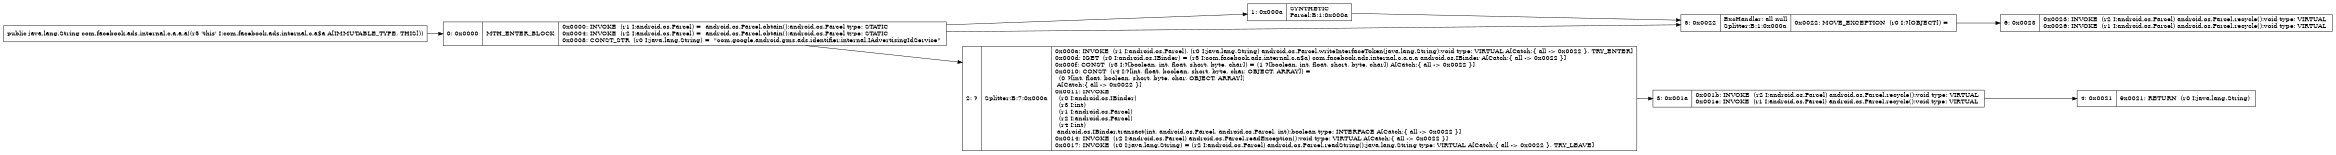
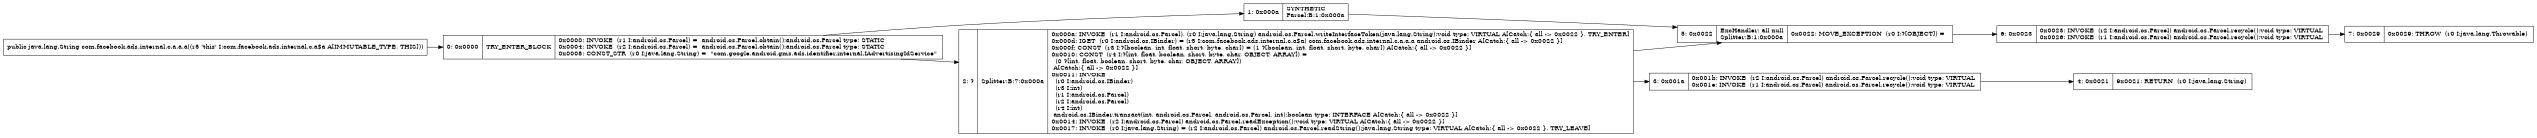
(1311, 28) -> (1675, 47)
(521, 34) -> (519, 47)
none -> (2439, 34)
